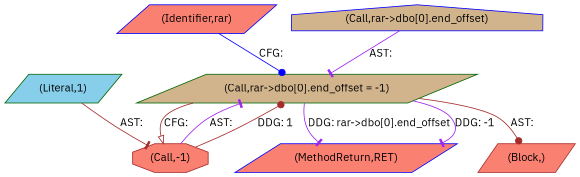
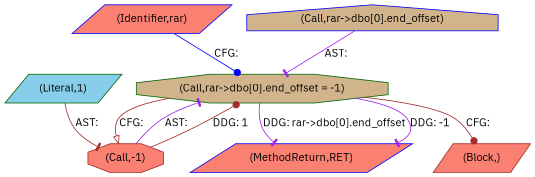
(307, 89) -> (262, 89)
(523, 123) -> (479, 123)
